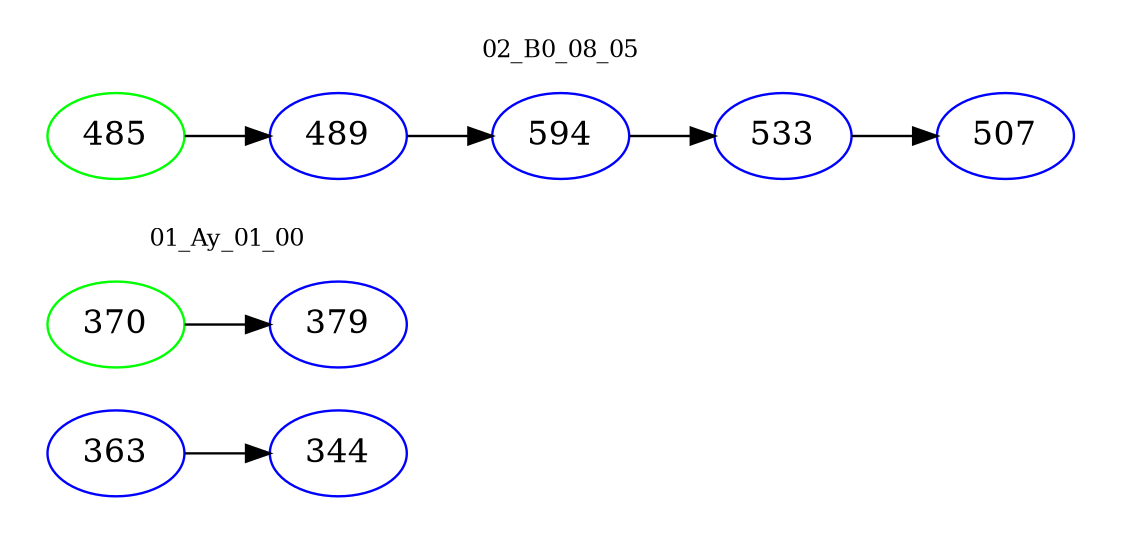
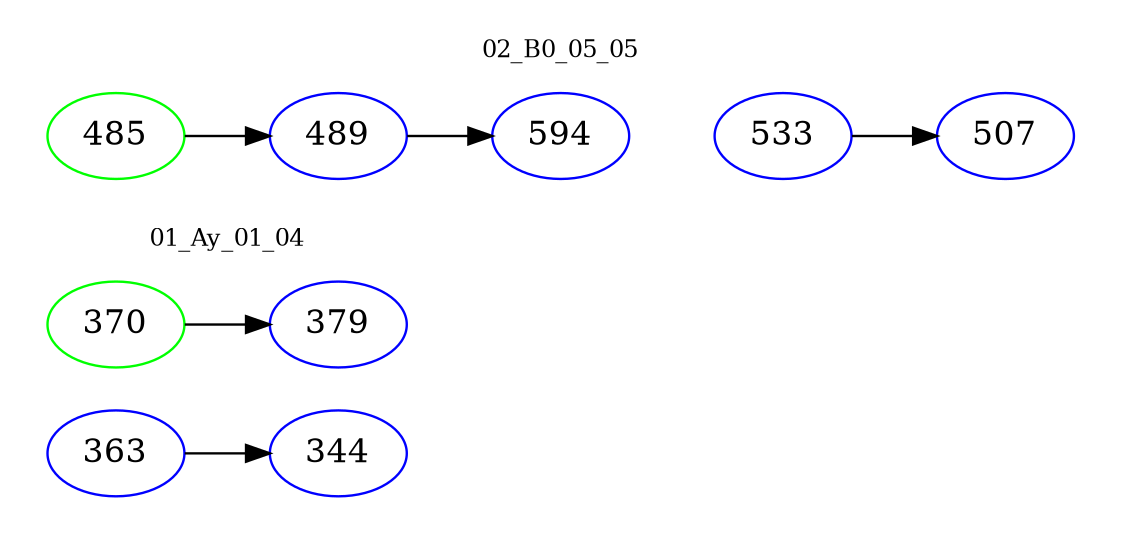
(561, 51) -> (561, 51)
(660, 136) -> none
(227, 240) -> (227, 240)
